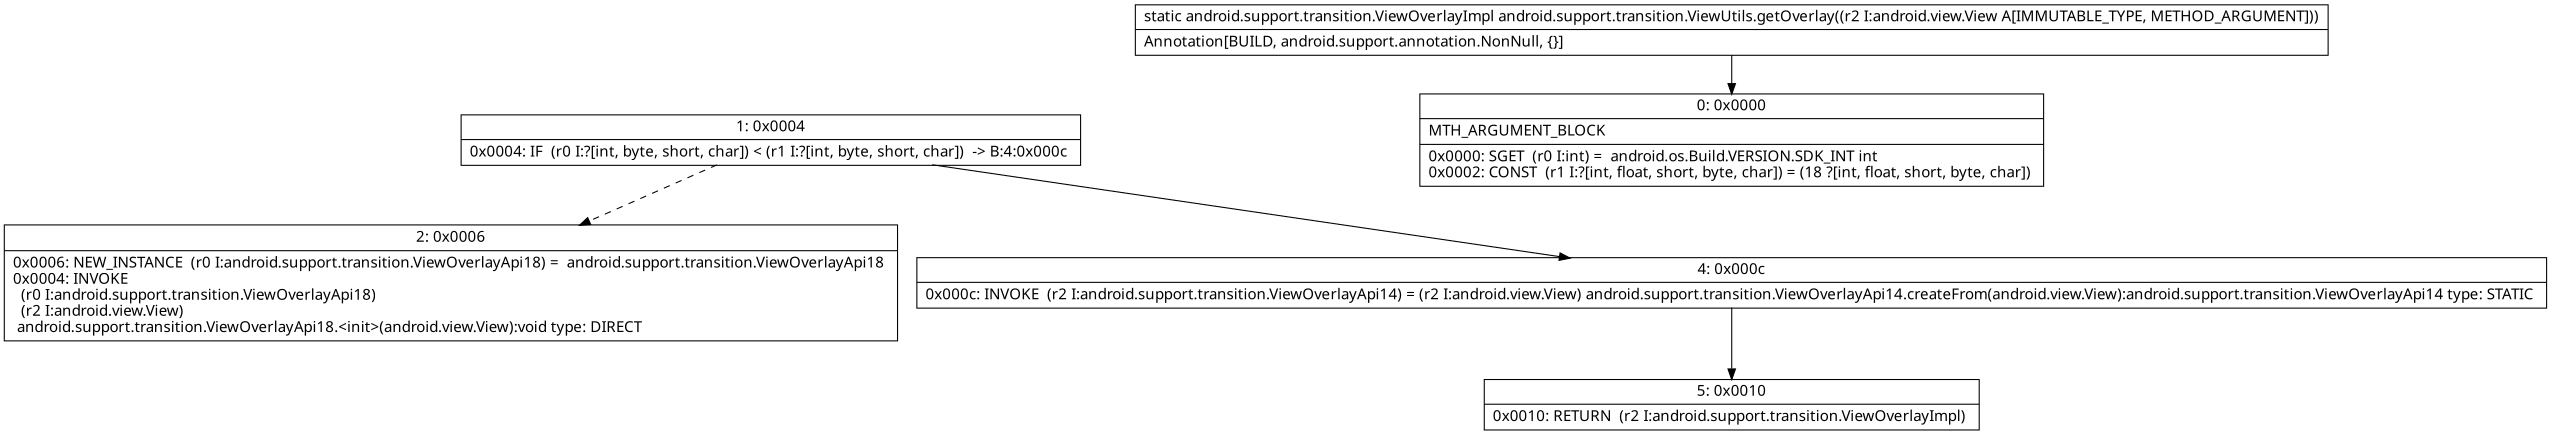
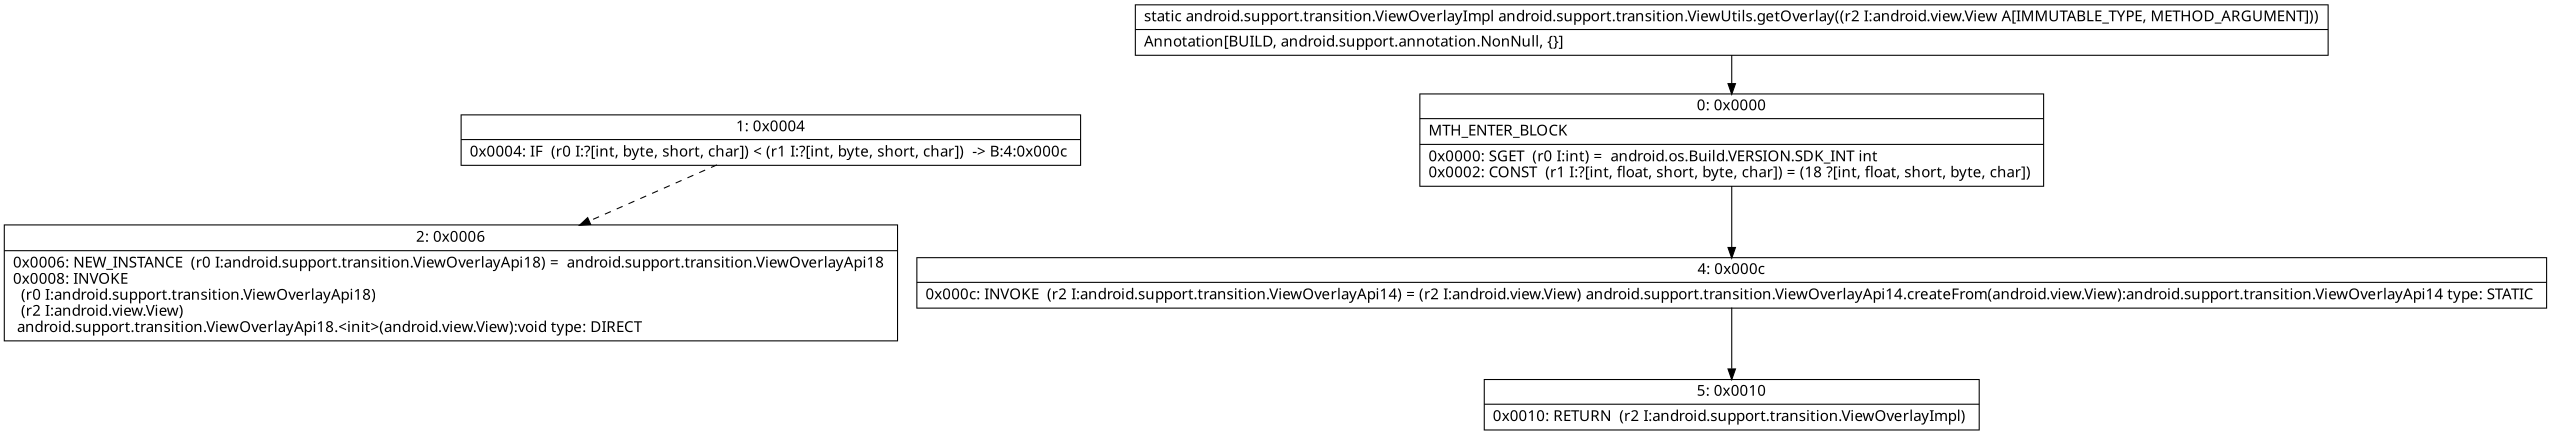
(1518, 131) -> (1498, 131)
(1246, 211) -> (1732, 217)
(75, 279) -> (75, 279)
